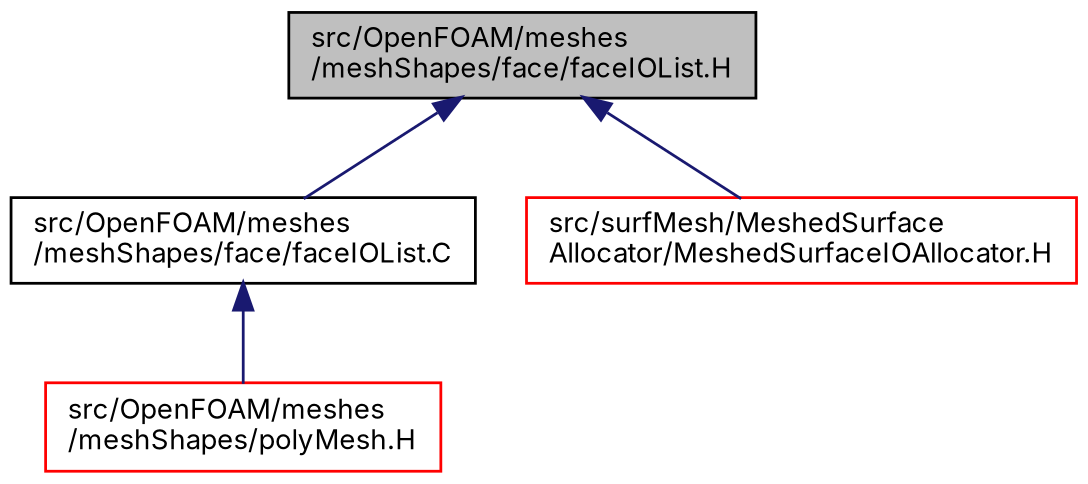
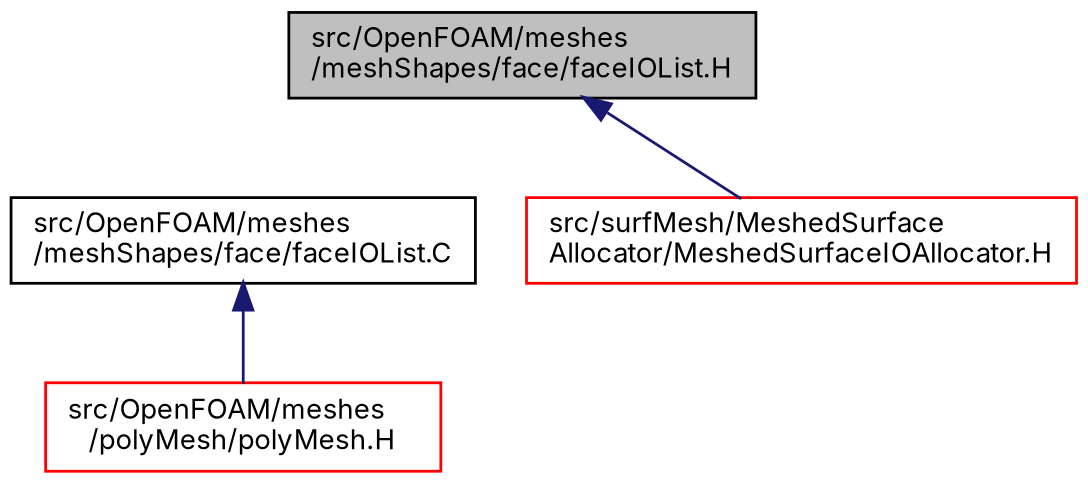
(371, 156) -> none
(243, 427) -> (243, 427)
